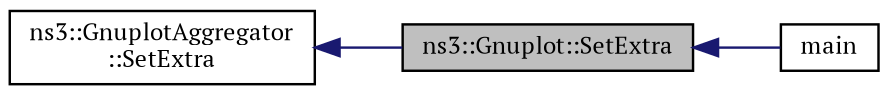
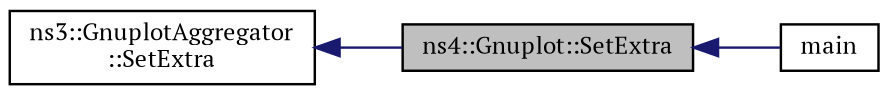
(548, 48) -> (548, 48)
